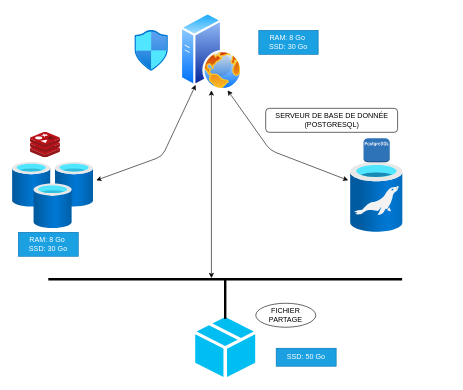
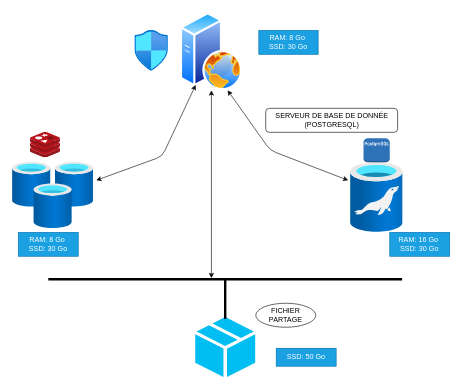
none -> (420, 244)
